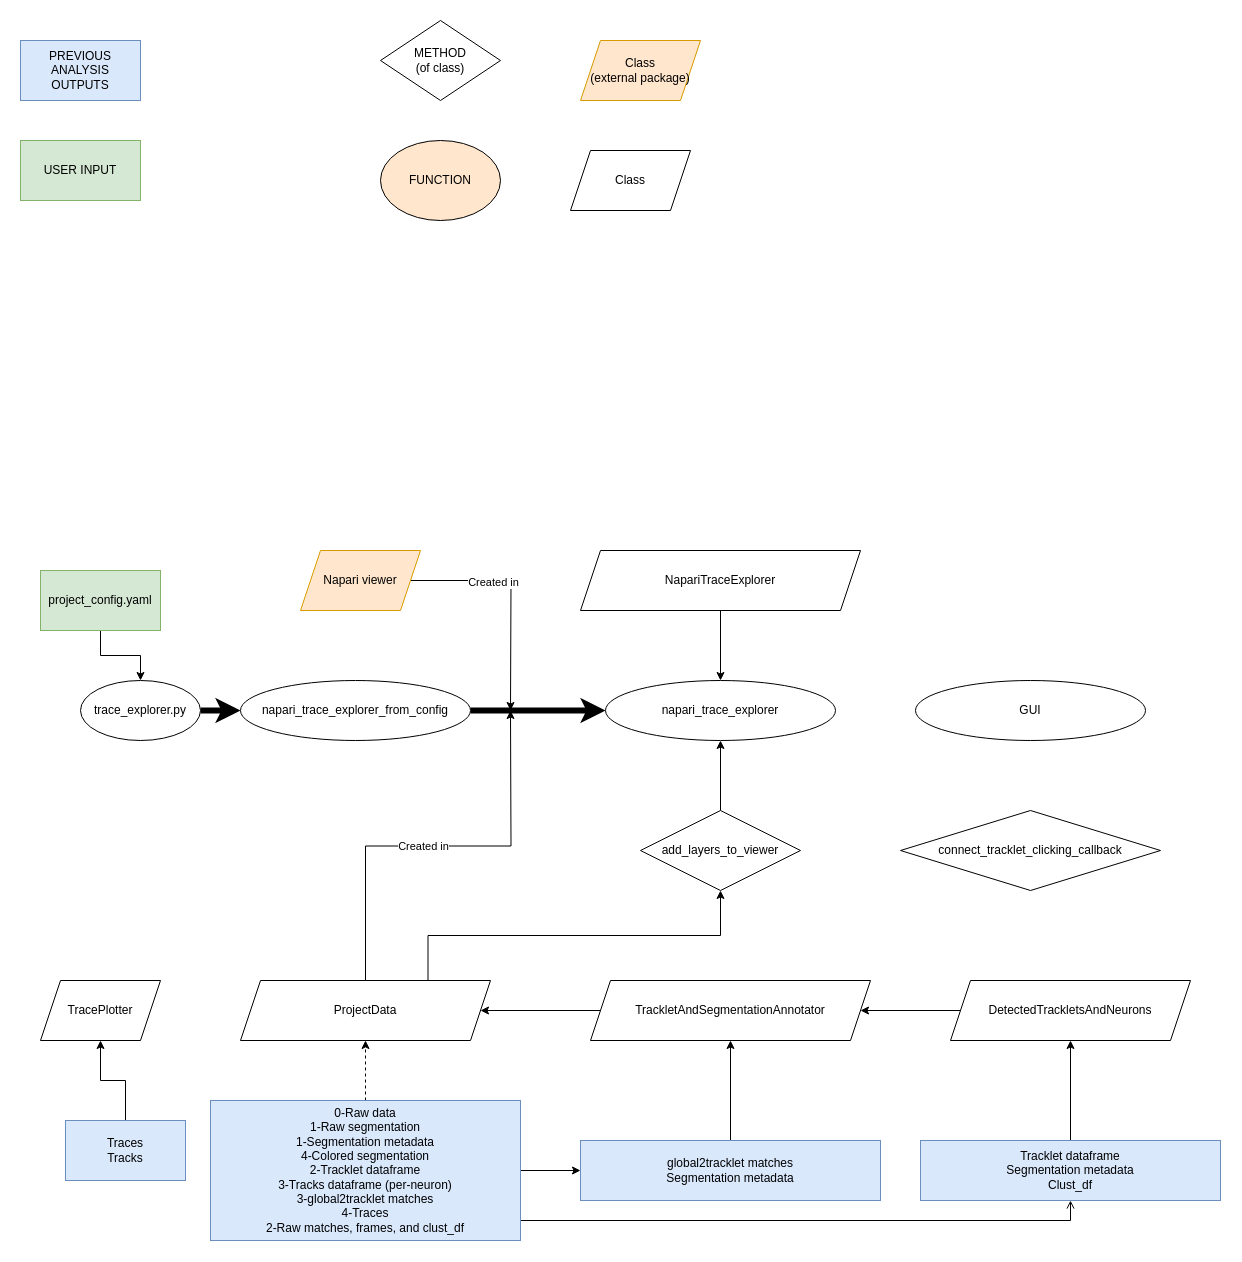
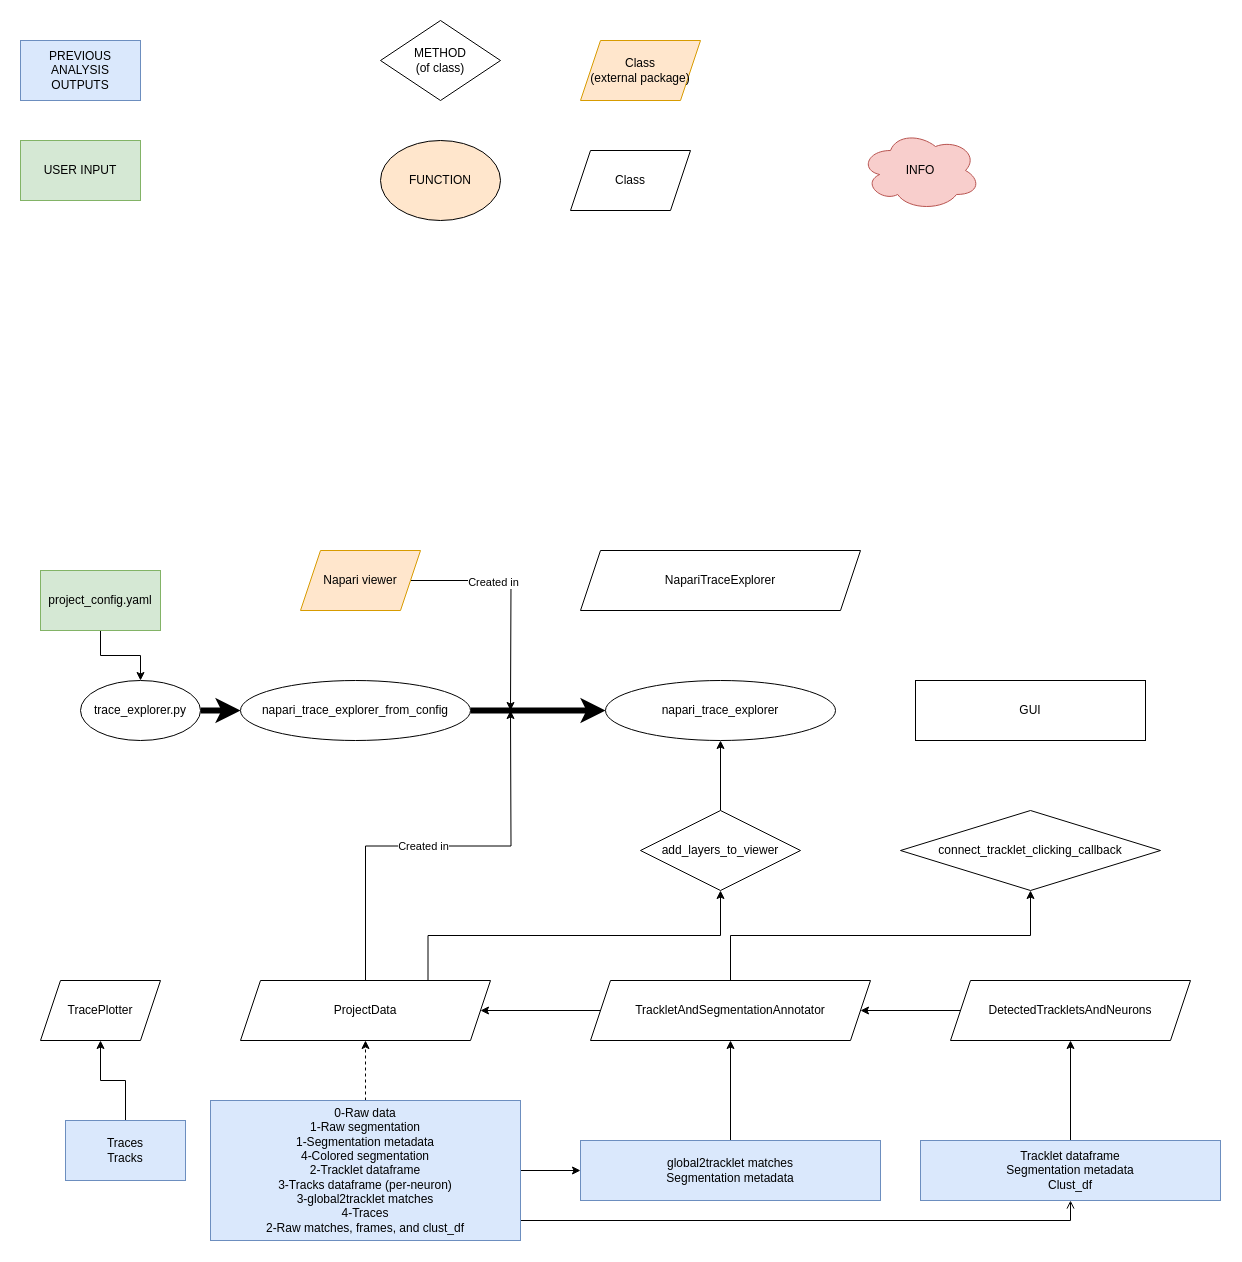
none -> (921, 171)
(721, 642) -> none
(1031, 711) -> (1031, 711)
none -> (877, 936)
